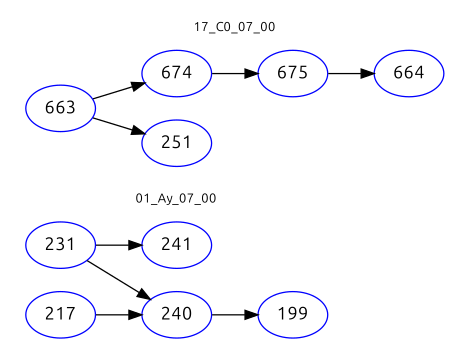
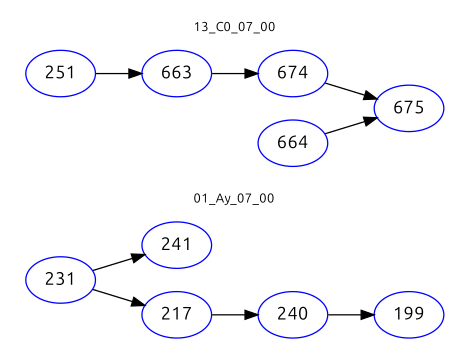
(235, 28) -> (235, 28)
(345, 74) -> (345, 128)
(113, 124) -> (112, 74)
(113, 277) -> (113, 296)
